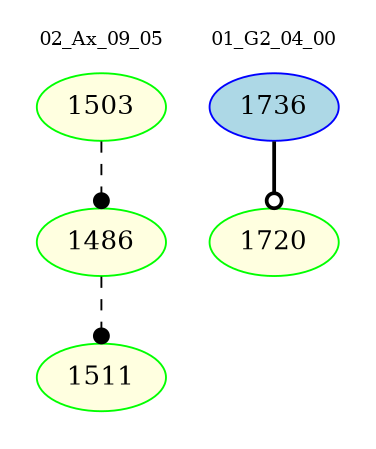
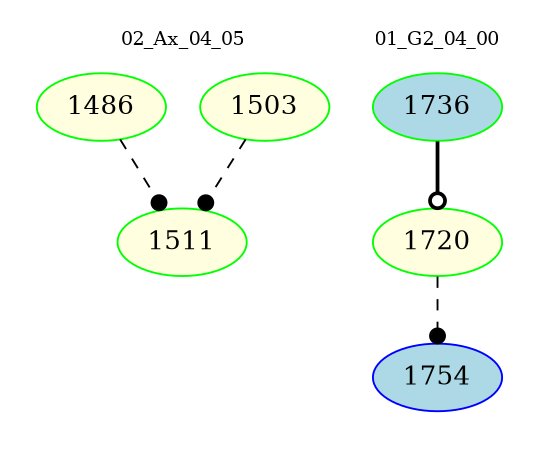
(101, 40) -> (183, 40)
(274, 107) -> (438, 107)
(101, 167) -> (228, 168)
none -> (438, 377)
